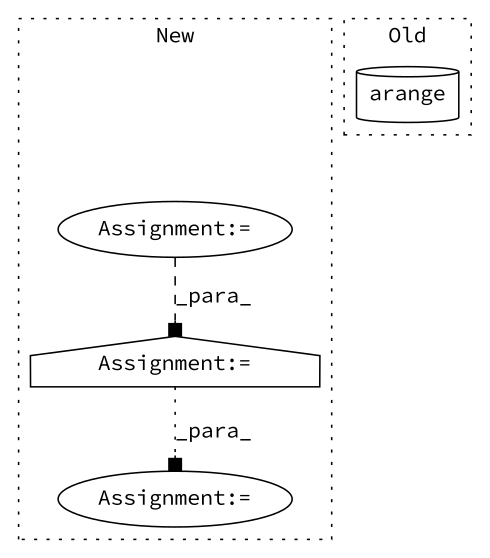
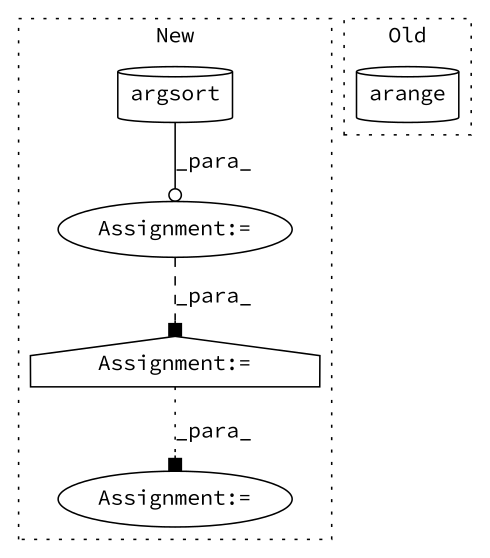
none -> (175, 95)
